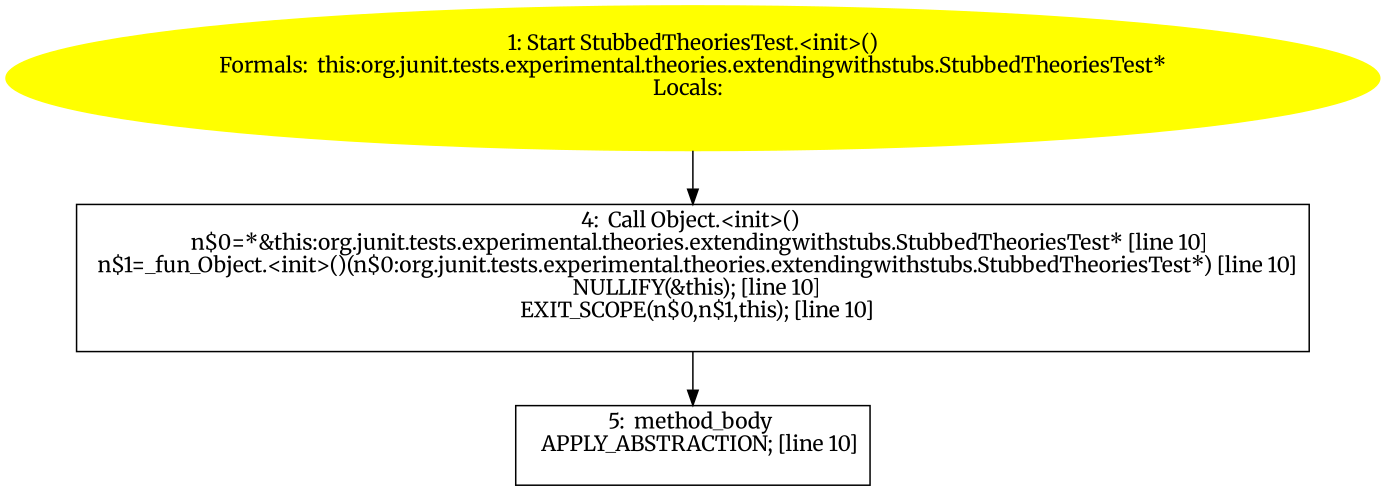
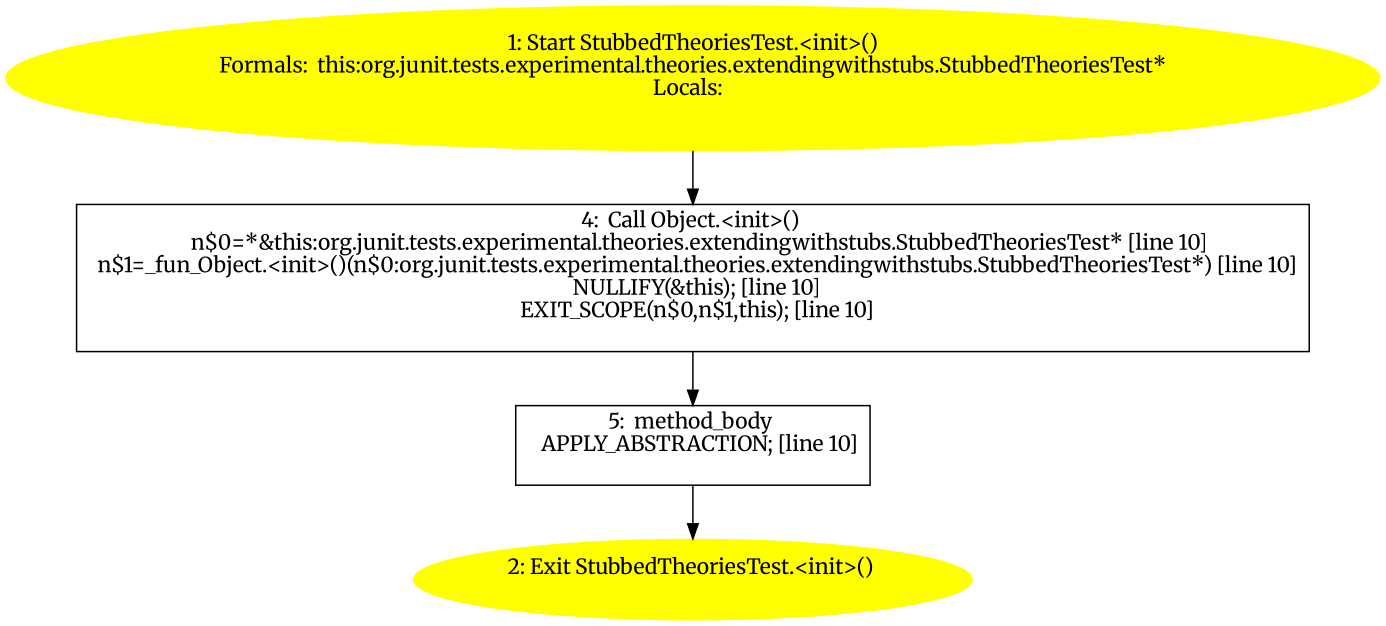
none -> (693, 580)
